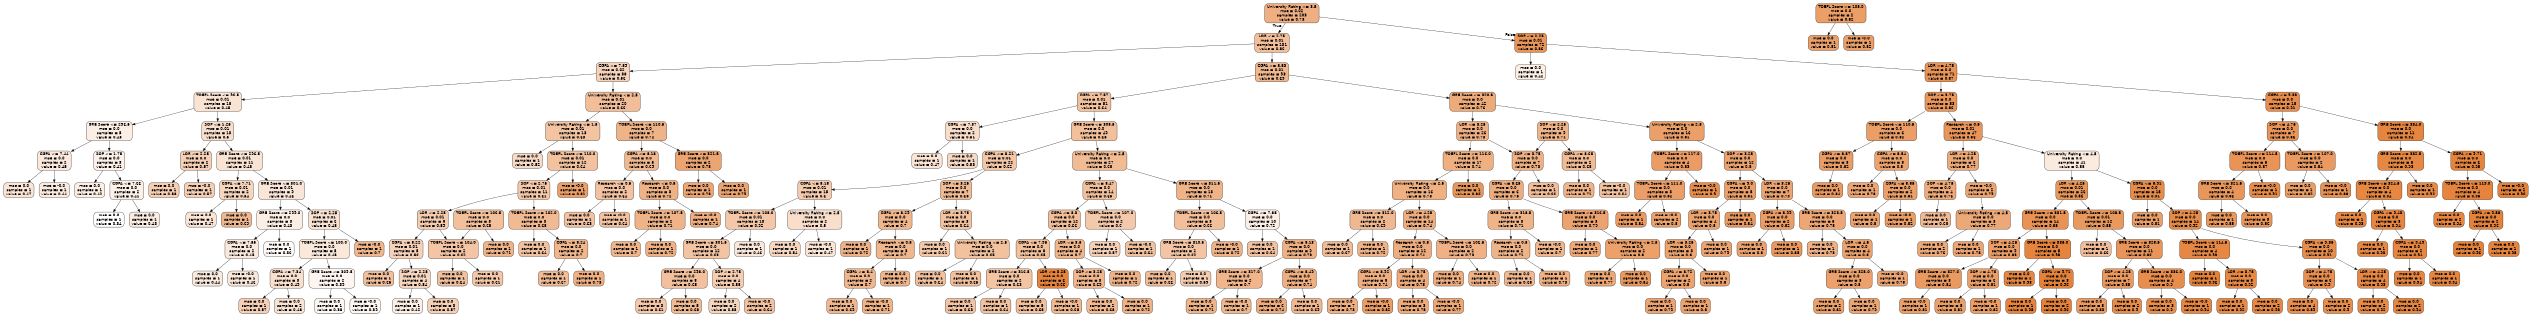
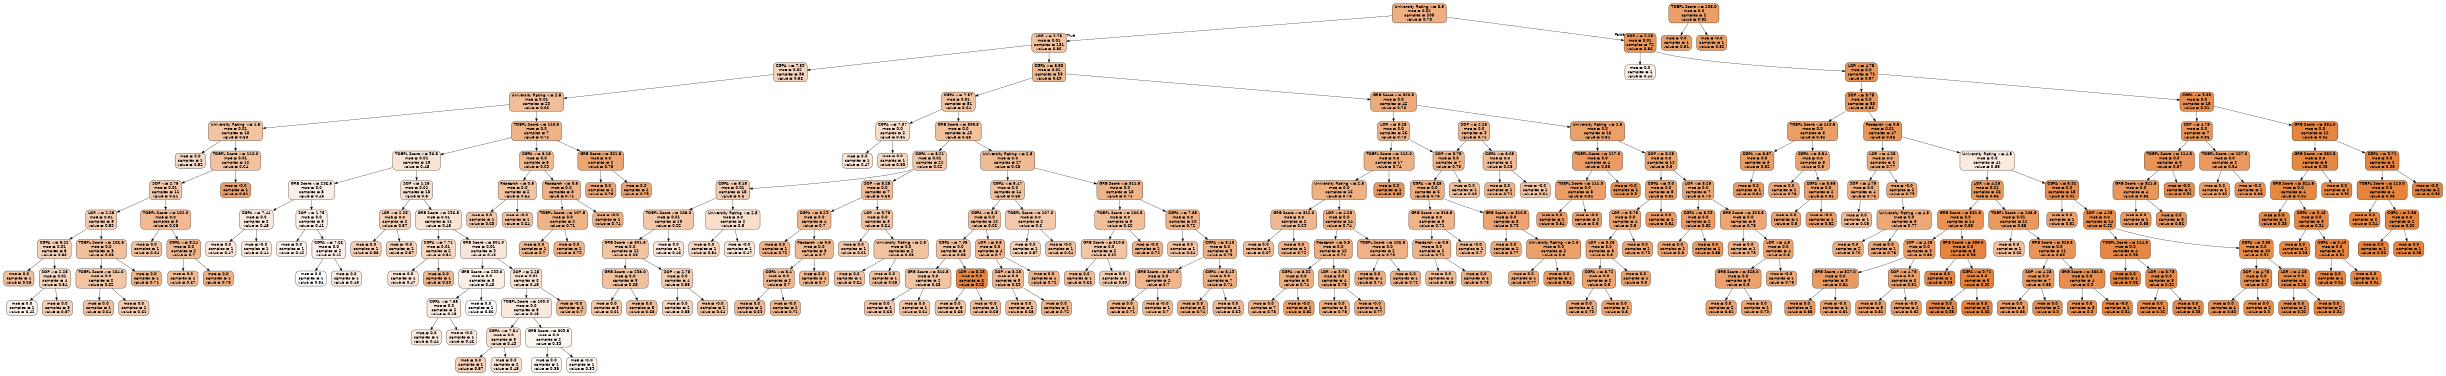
(420, 87) -> (477, 146)
(1262, 220) -> (1183, 220)
(442, 233) -> (101, 233)
none -> (1800, 308)
